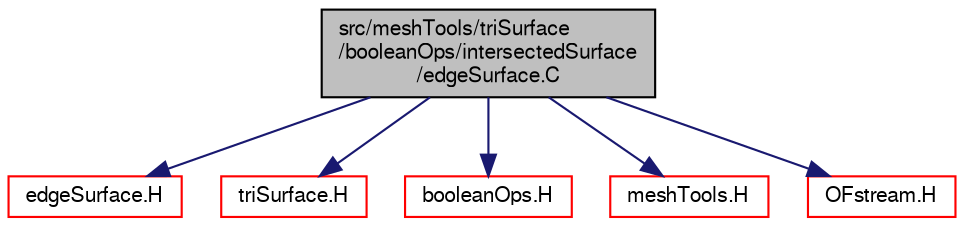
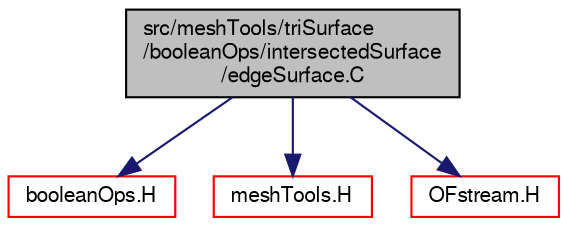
(95, 197) -> none
(294, 197) -> none
